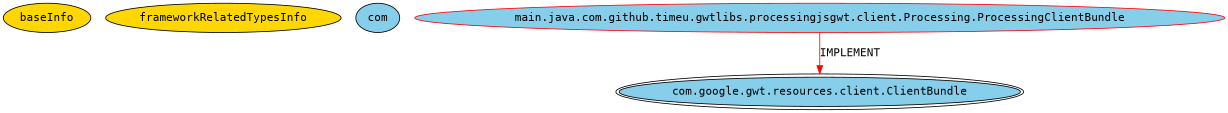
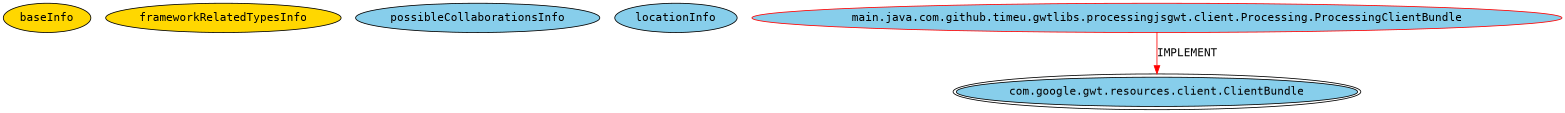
(378, 18) -> (676, 18)
none -> (478, 18)
